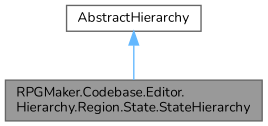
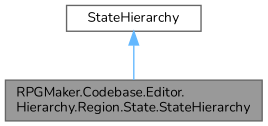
(134, 18) -> (134, 18)
